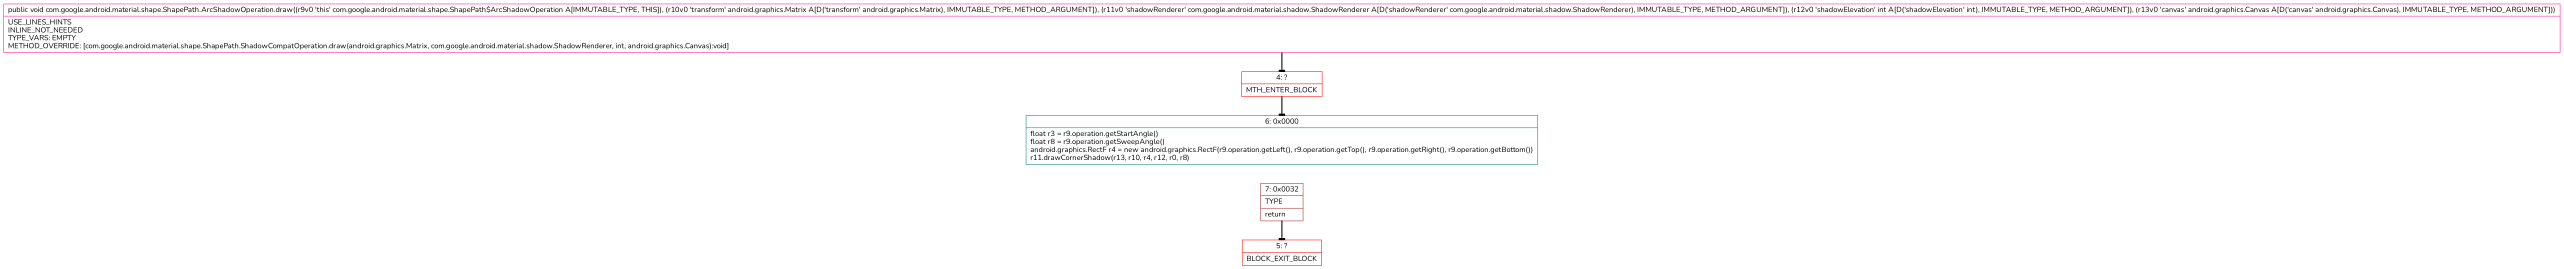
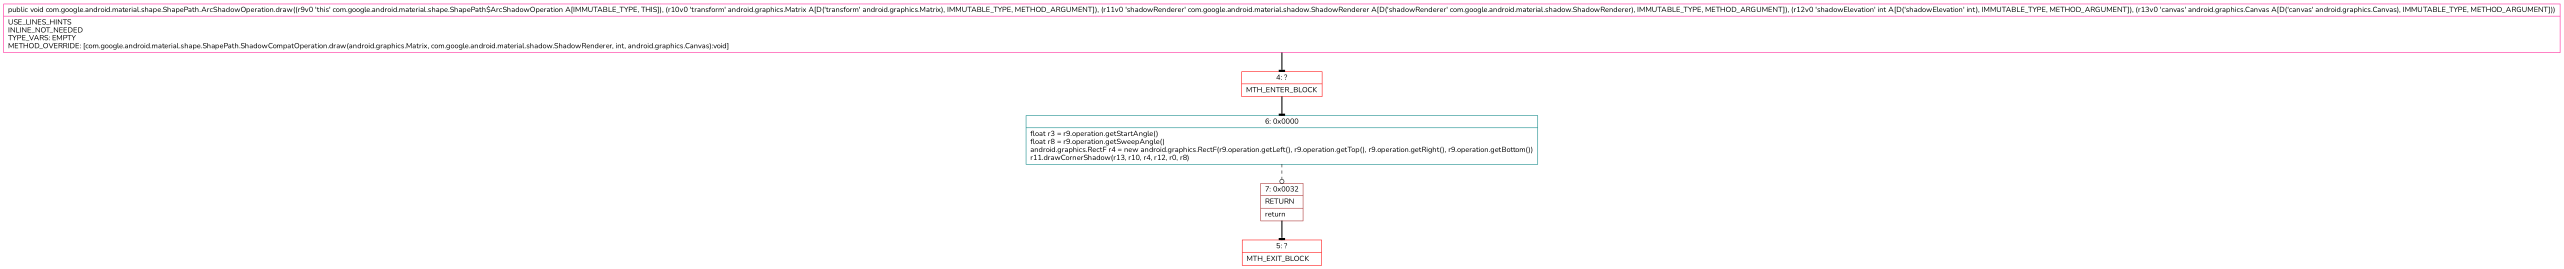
none -> (1282, 172)
(1274, 202) -> (1280, 202)
(1282, 259) -> (1278, 259)
